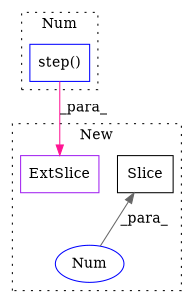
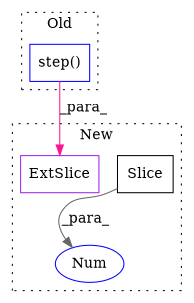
(60, 24) -> (60, 24)
(114, 224) -> (73, 201)
